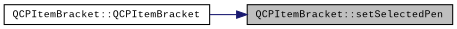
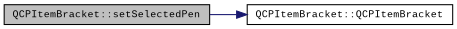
(223, 15) -> (223, 15)
